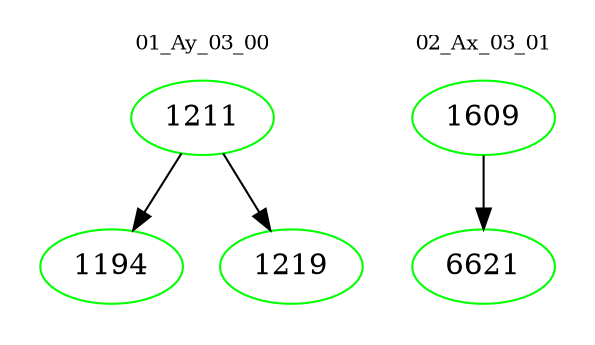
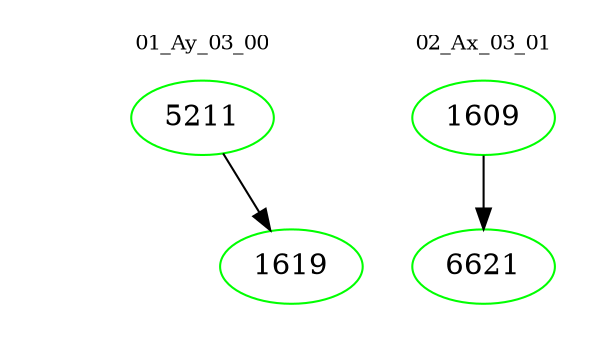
(203, 118) -> (203, 118)
(112, 267) -> none
(291, 267) -> (291, 267)
